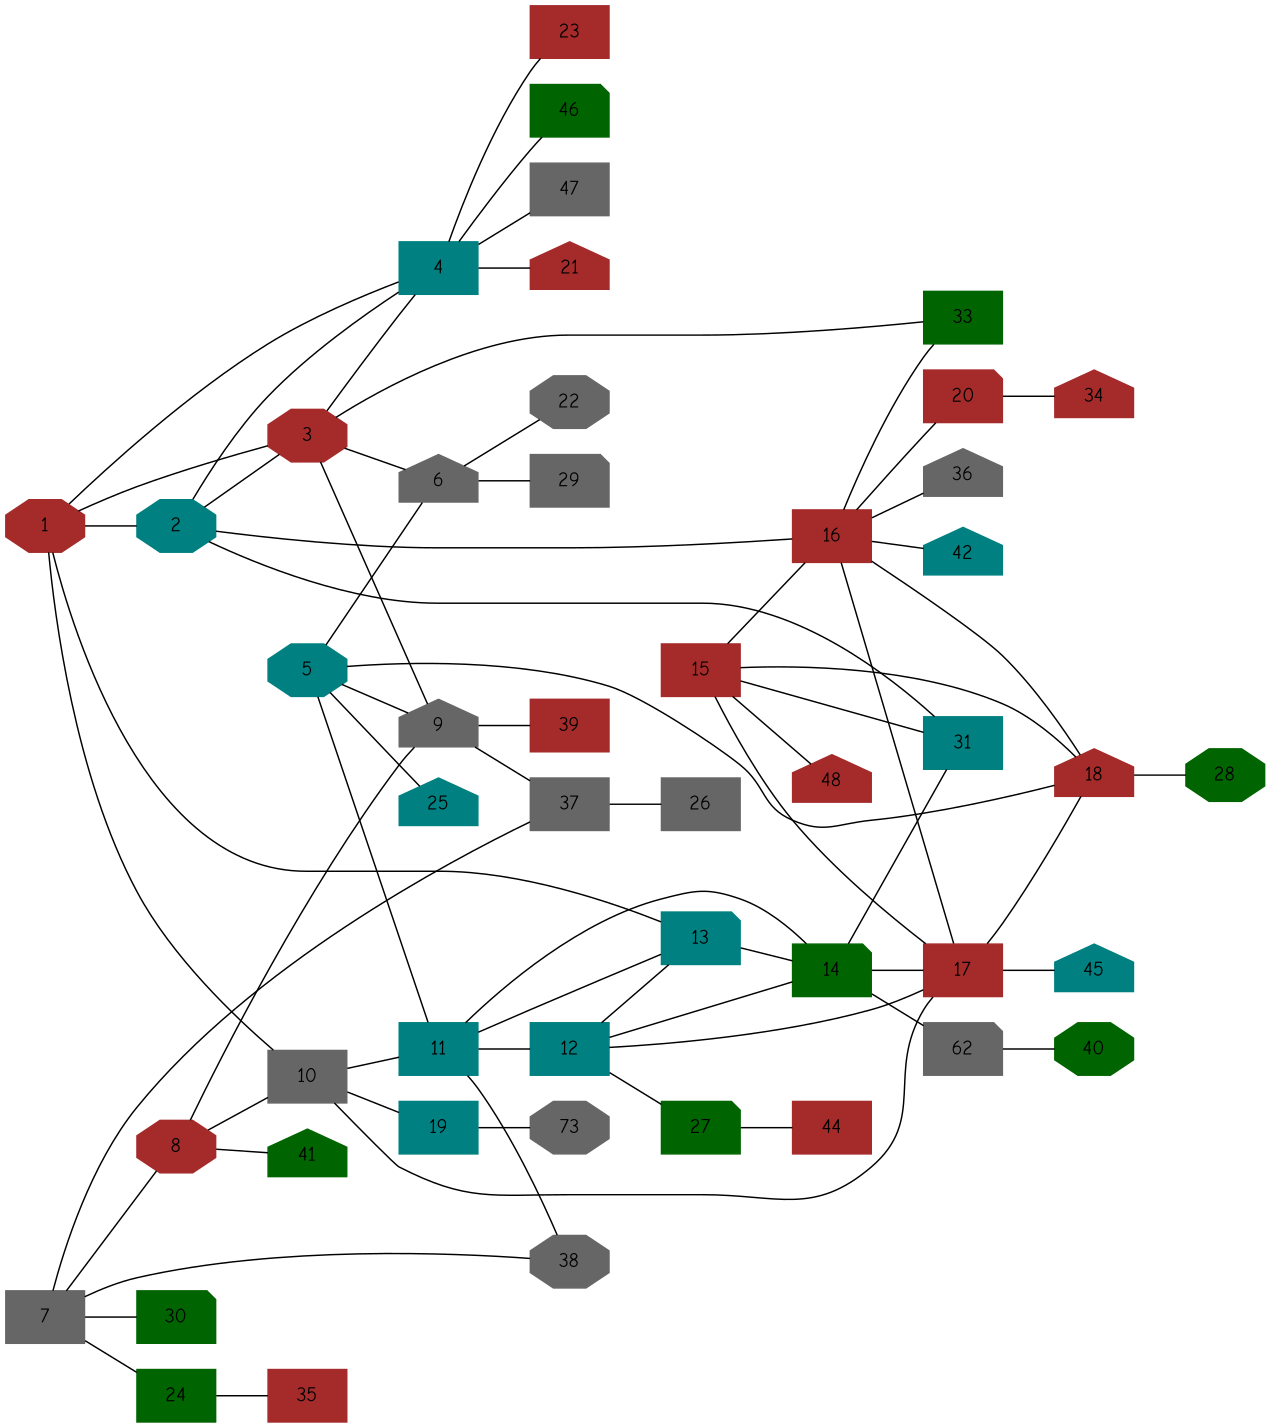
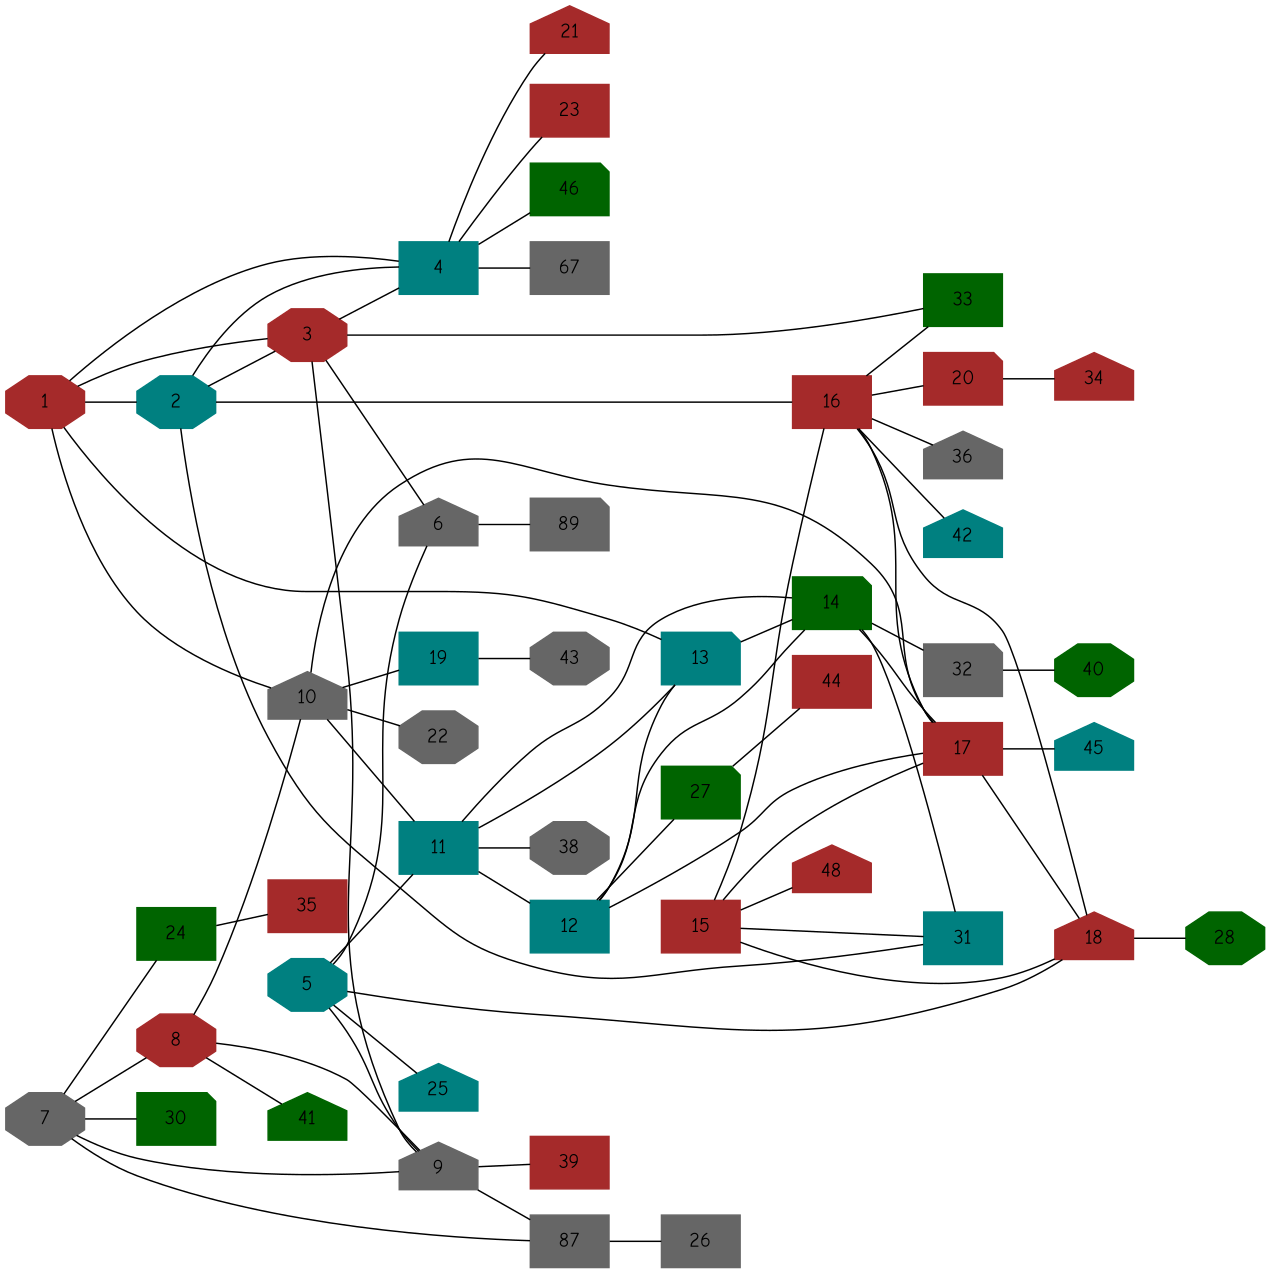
(570, 189) -> (570, 268)
(502, 443) -> (374, 718)
(570, 481) -> (570, 524)
(570, 804) -> (570, 1241)
(963, 1049) -> (963, 670)
(307, 1077) -> (307, 698)
(570, 1128) -> (570, 659)
(305, 1256) -> (235, 1172)
(45, 1317) -> (45, 1119)
